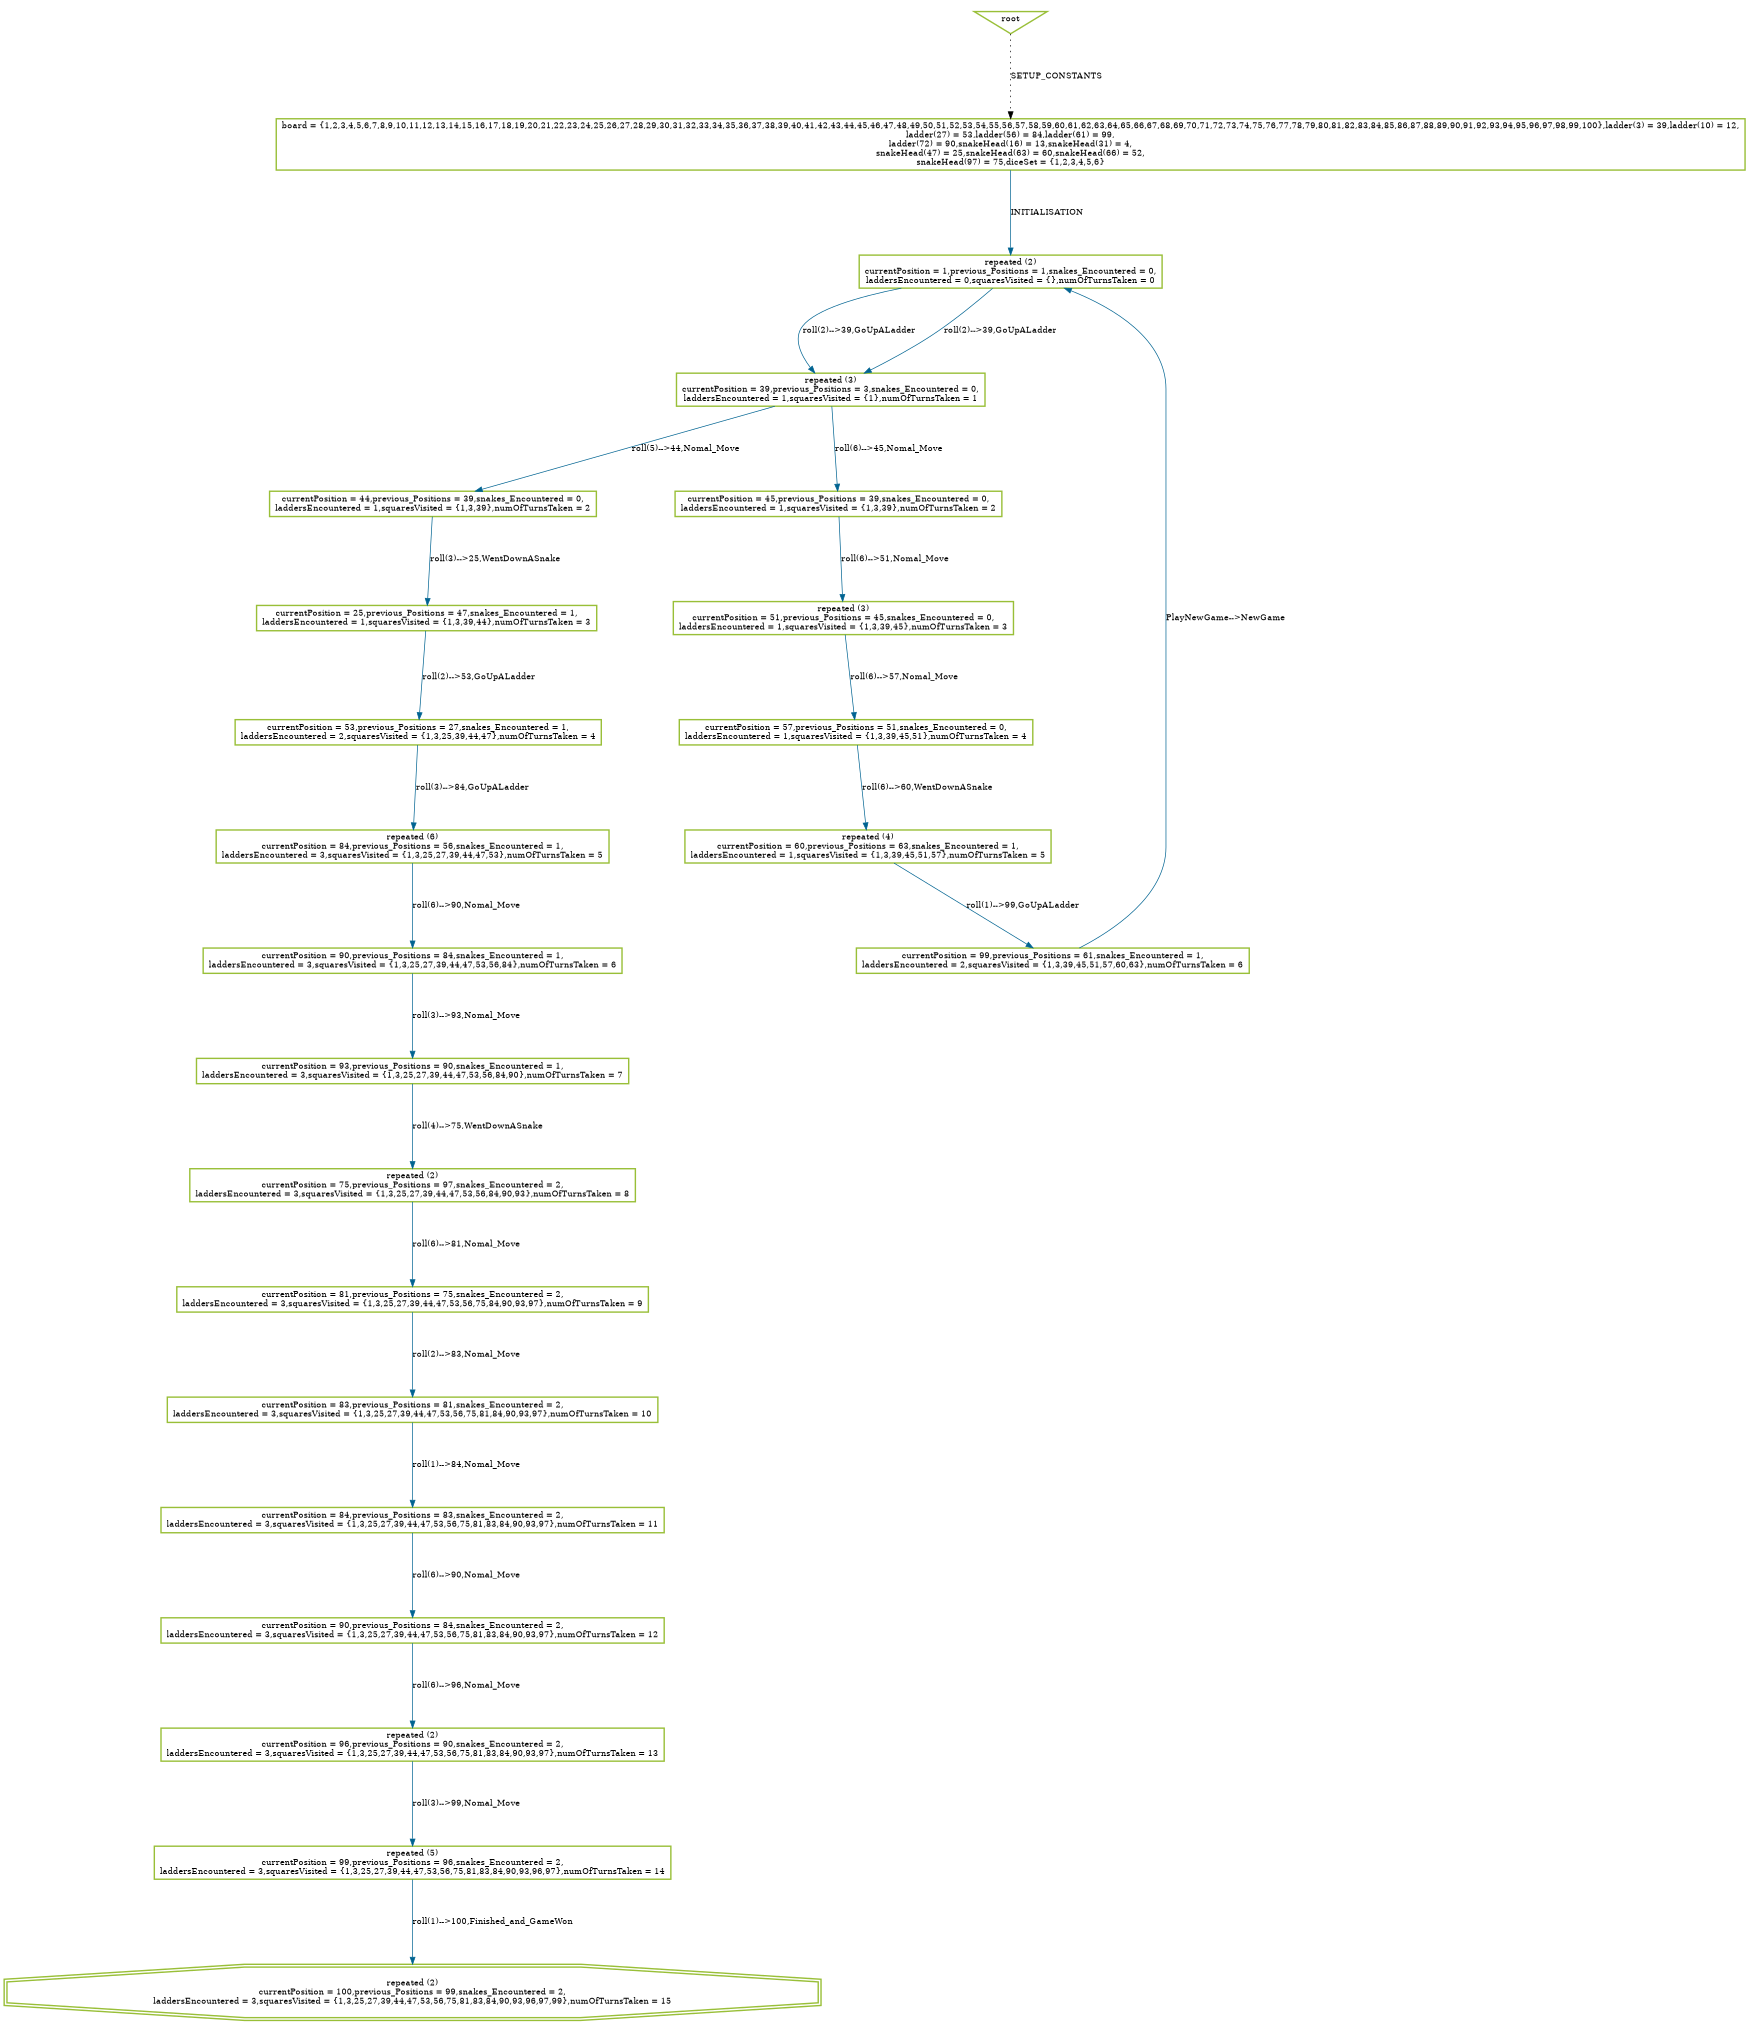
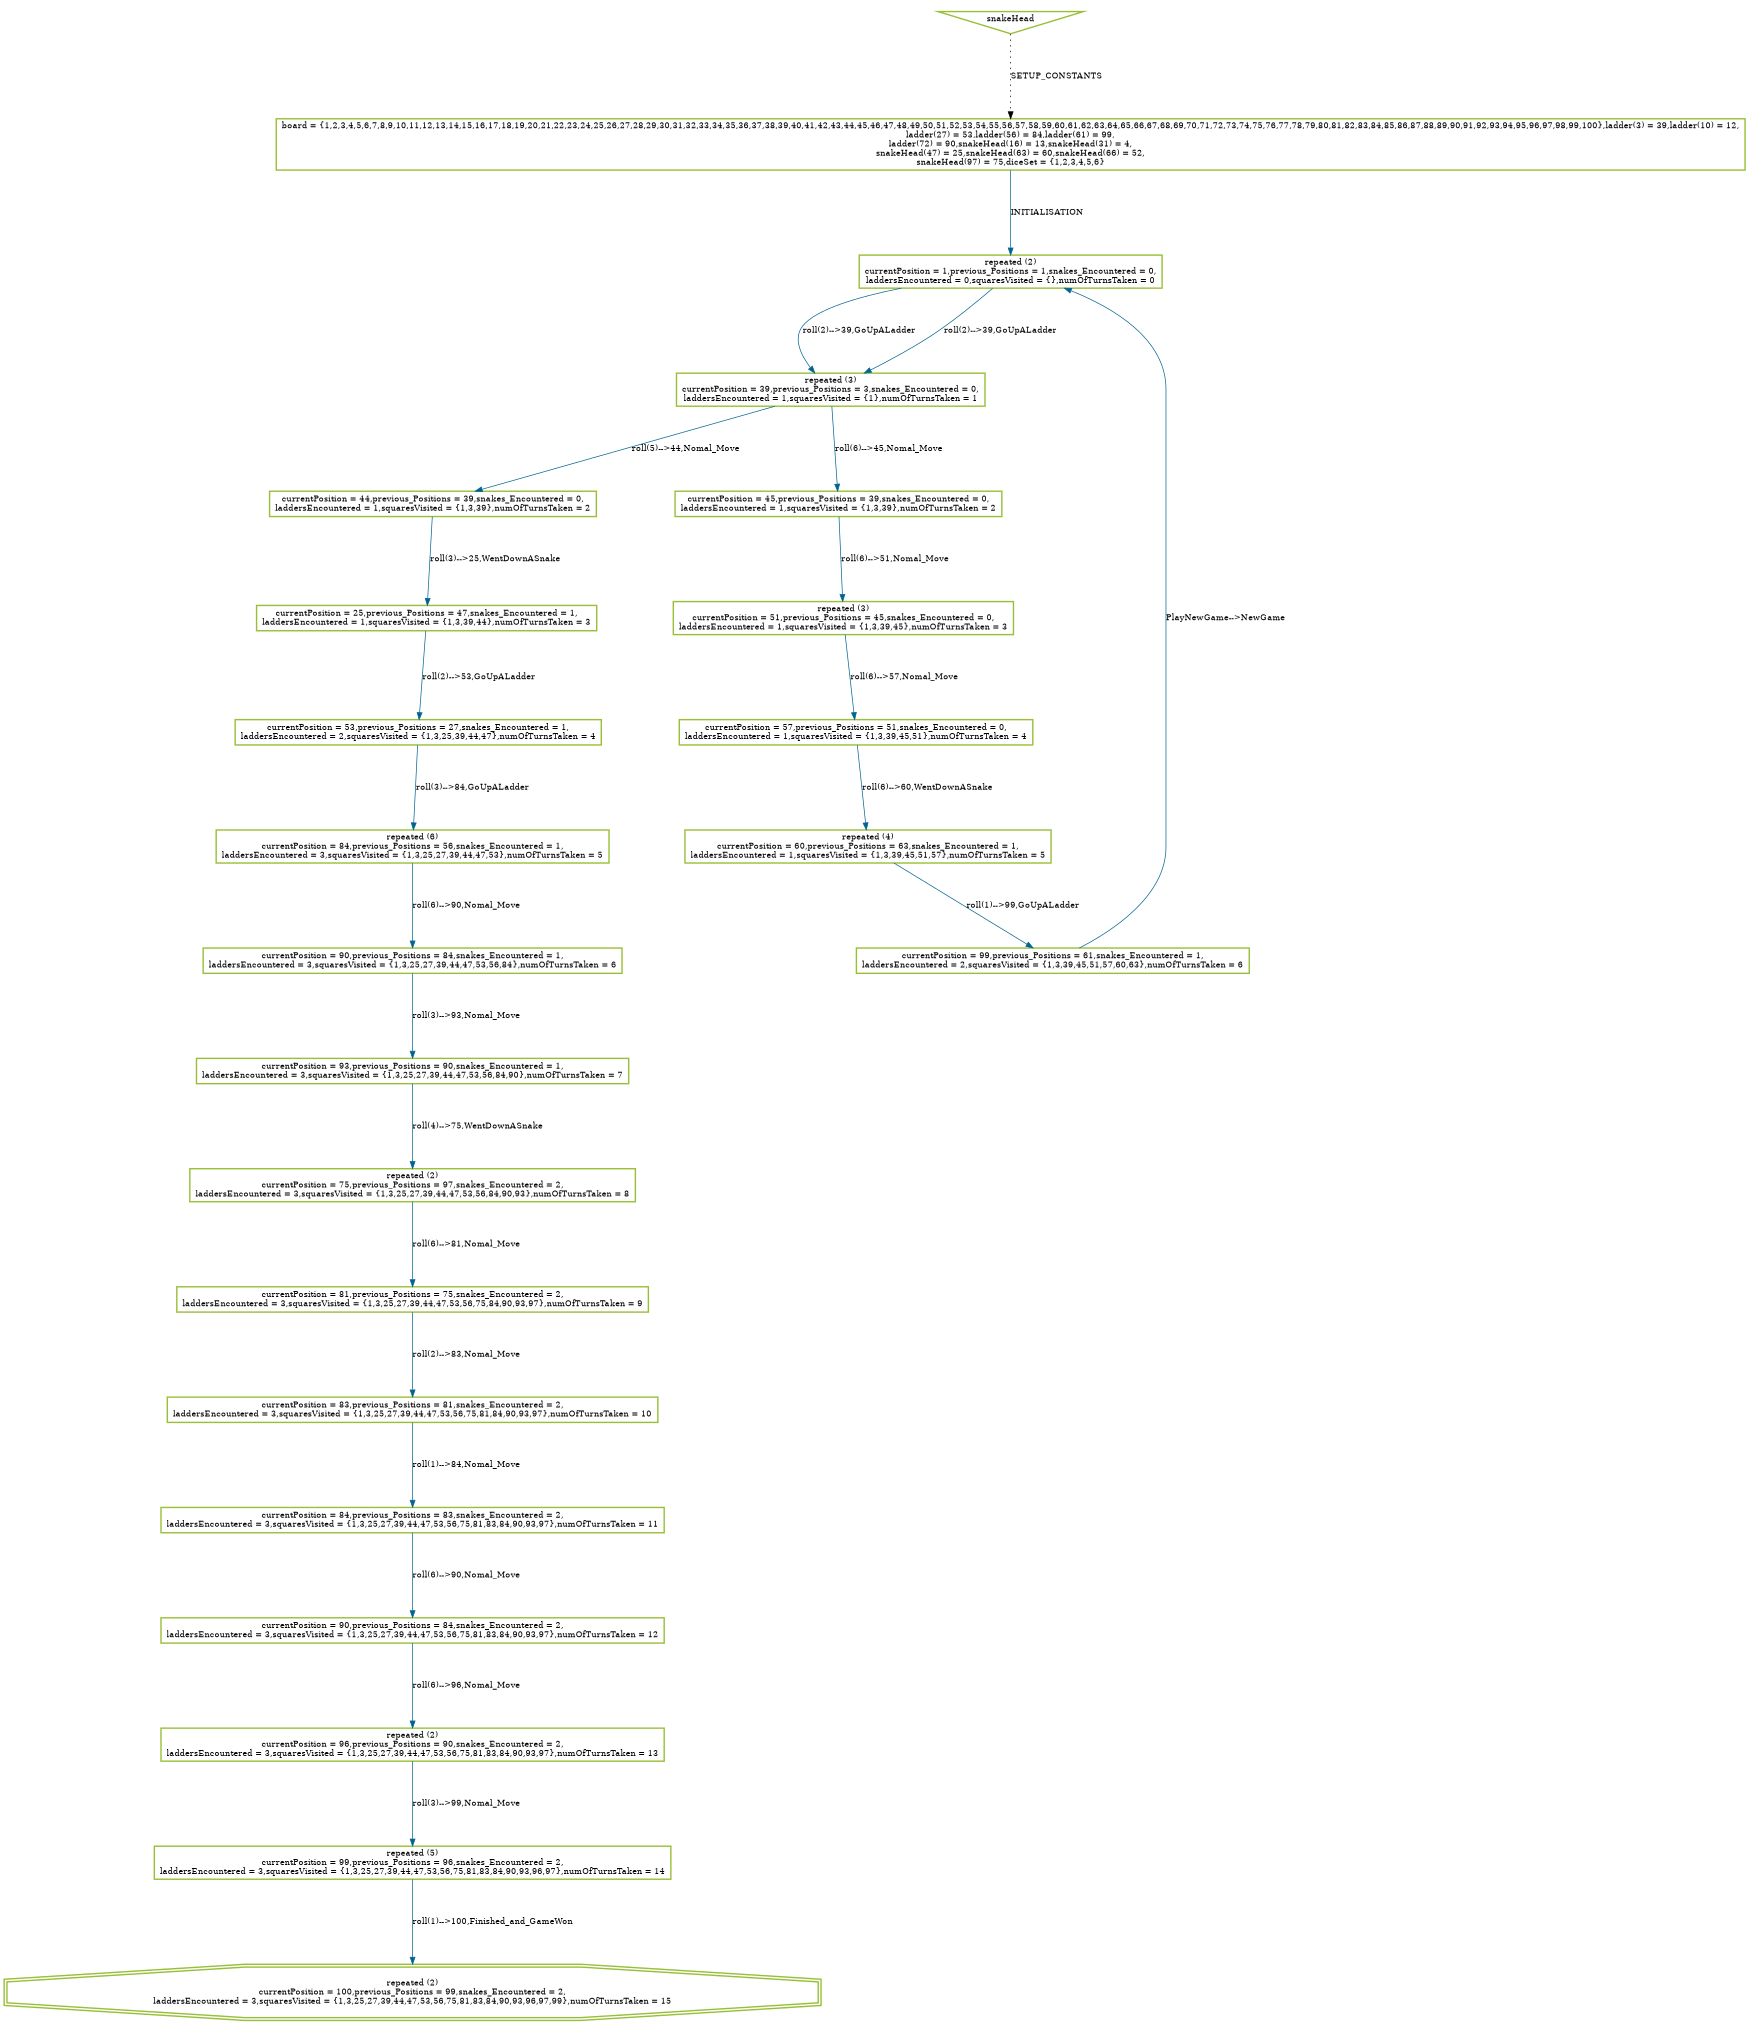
(1011, 19) -> (1011, 19)
